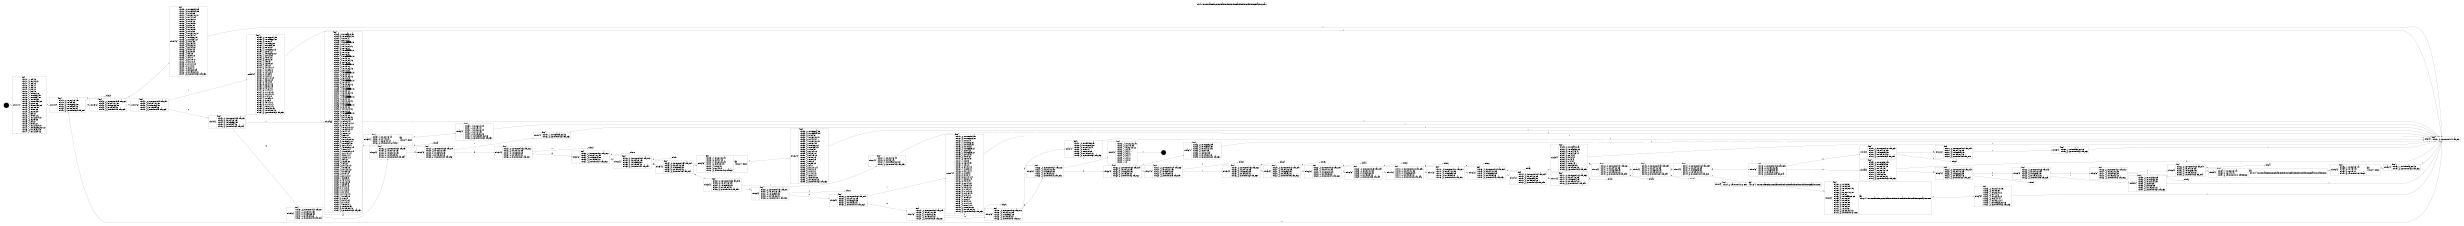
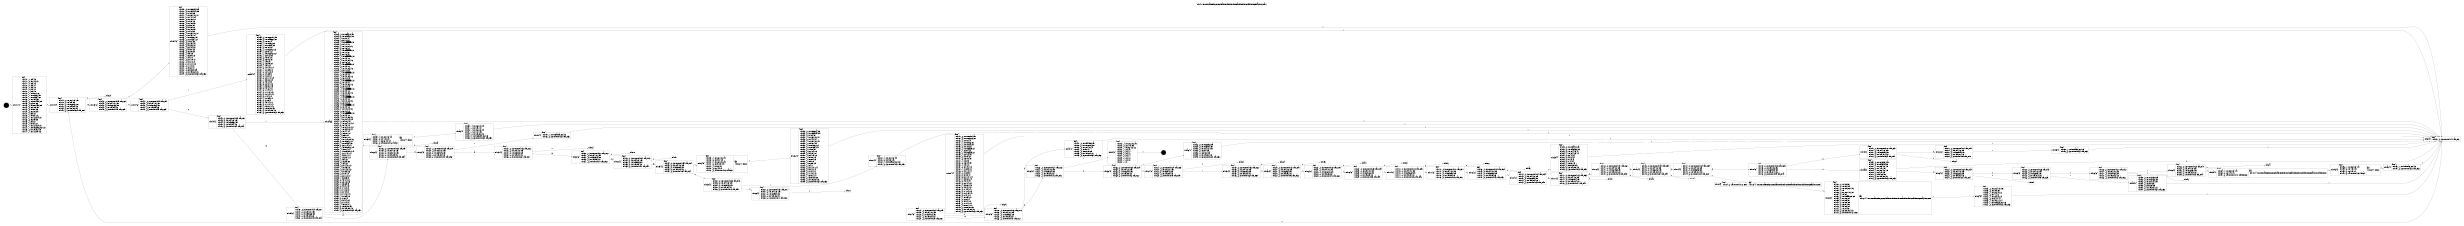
(1589, 164) -> (1589, 174)
(848, 200) -> none
